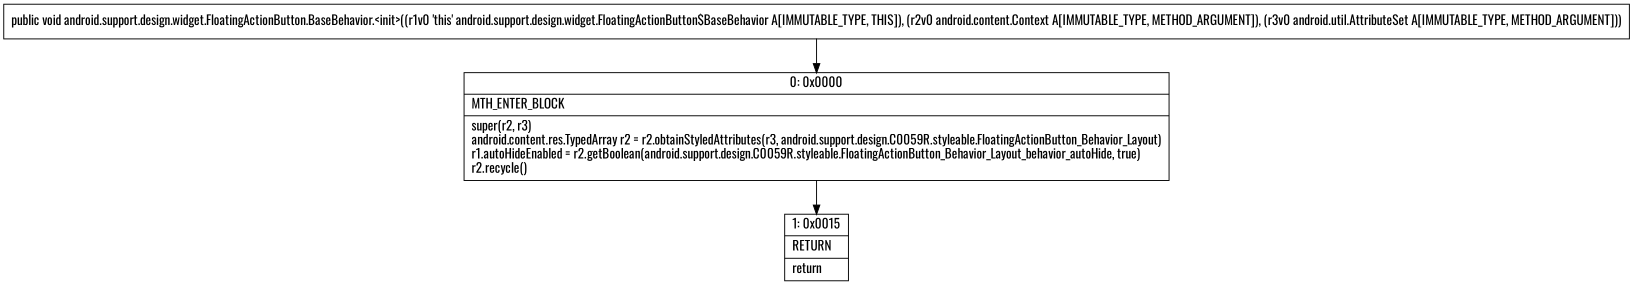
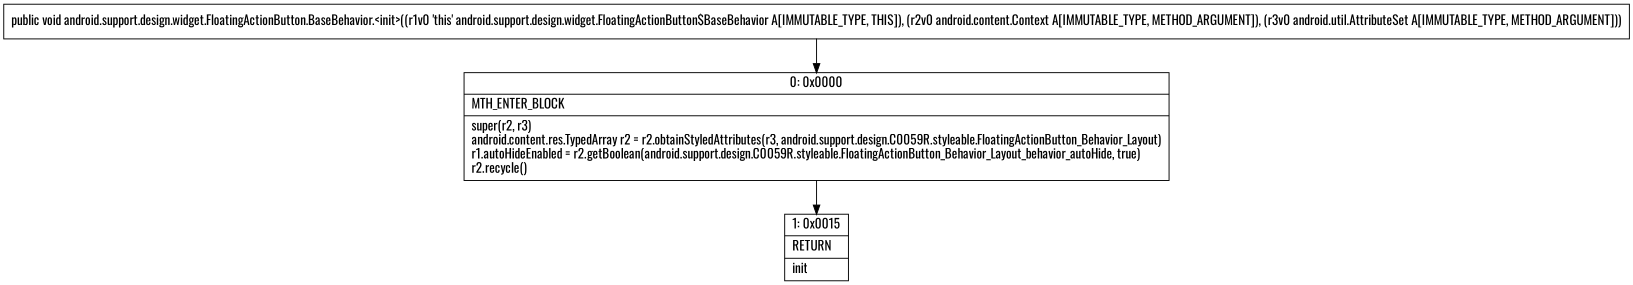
(807, 269) -> (800, 269)
